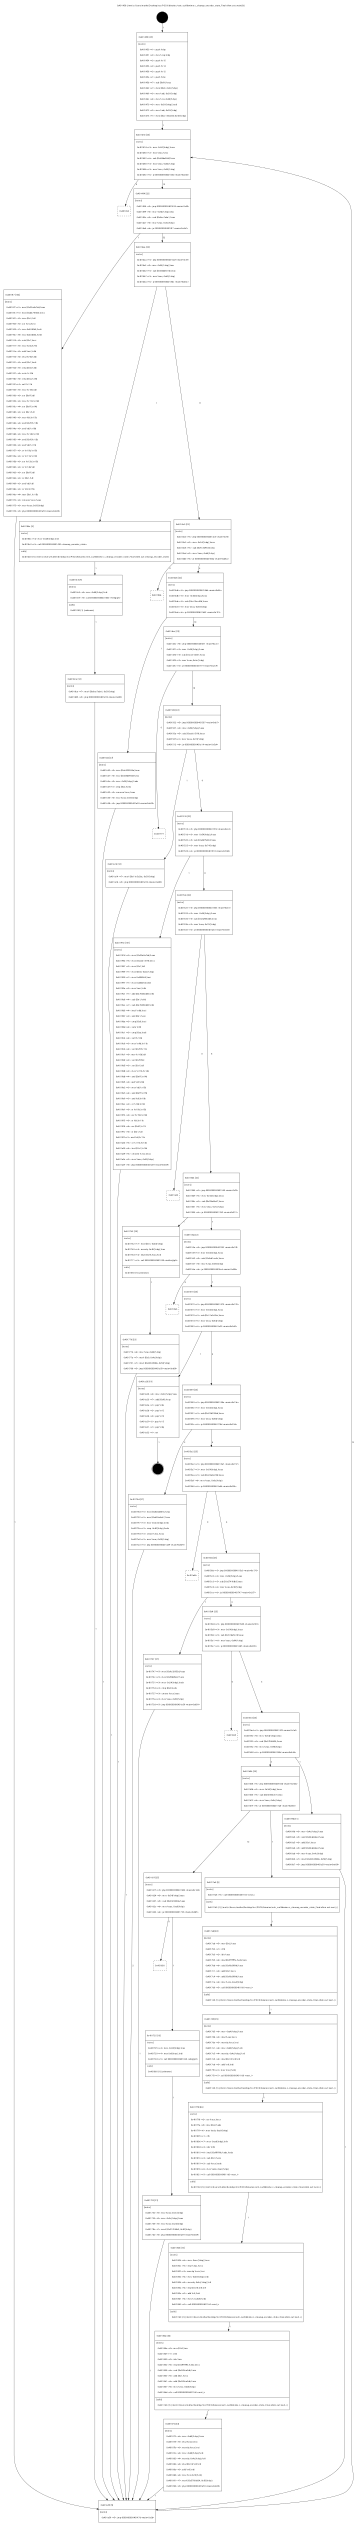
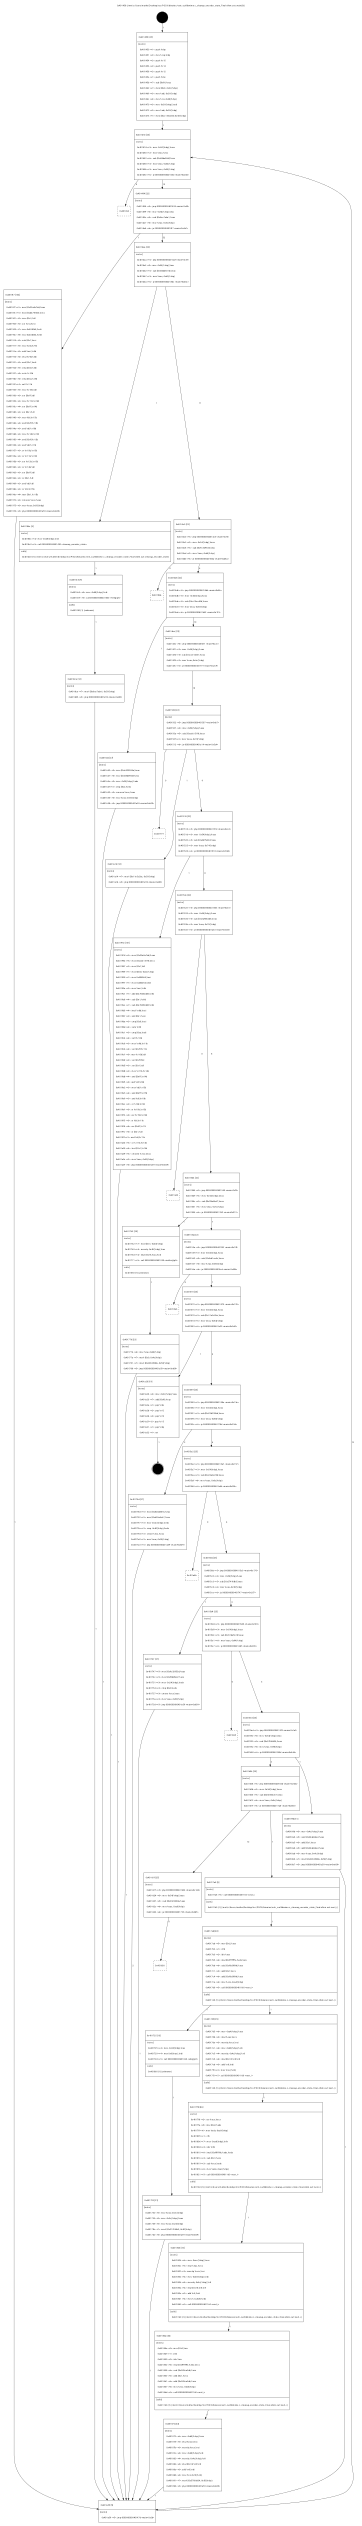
(157, 747) -> (162, 788)
(173, 1973) -> (199, 2017)
